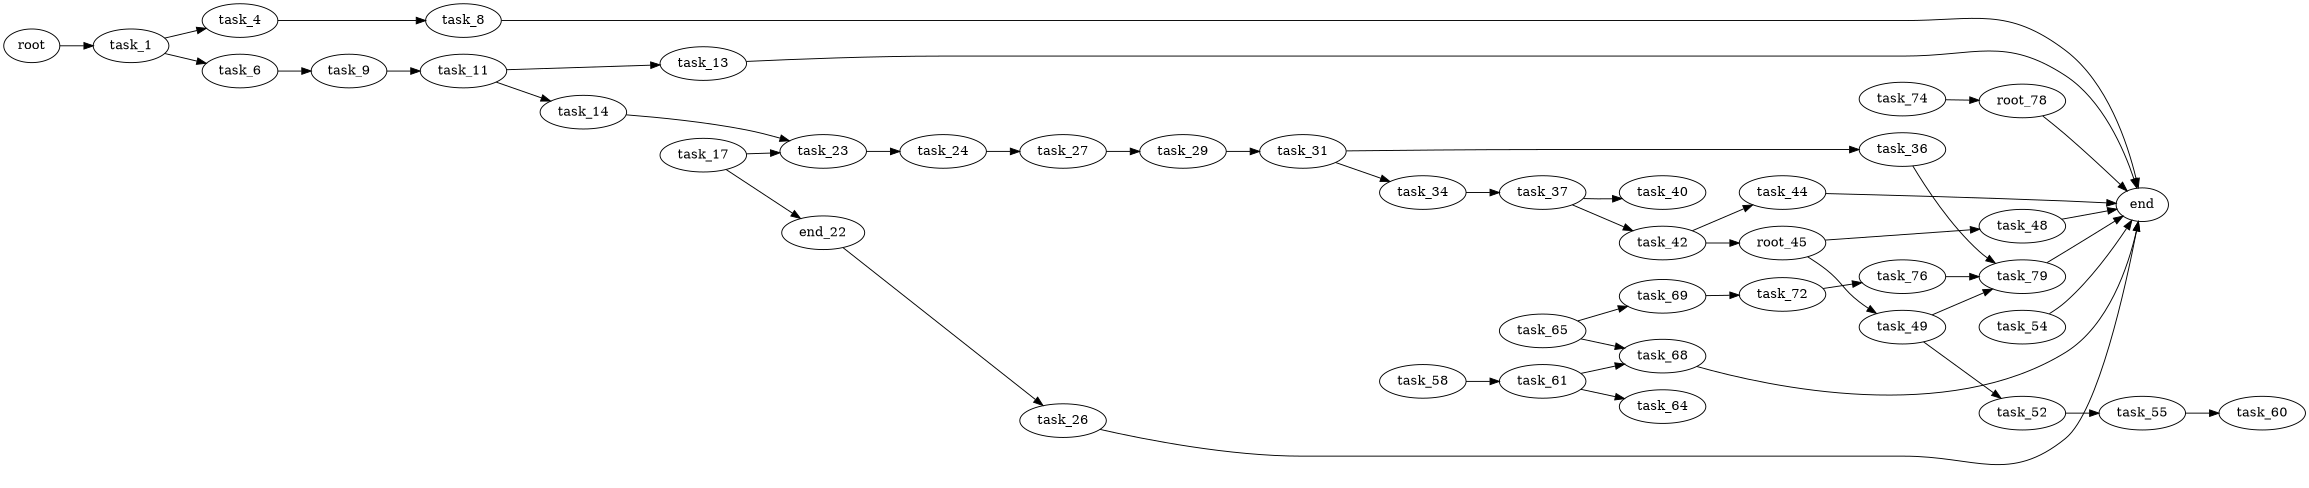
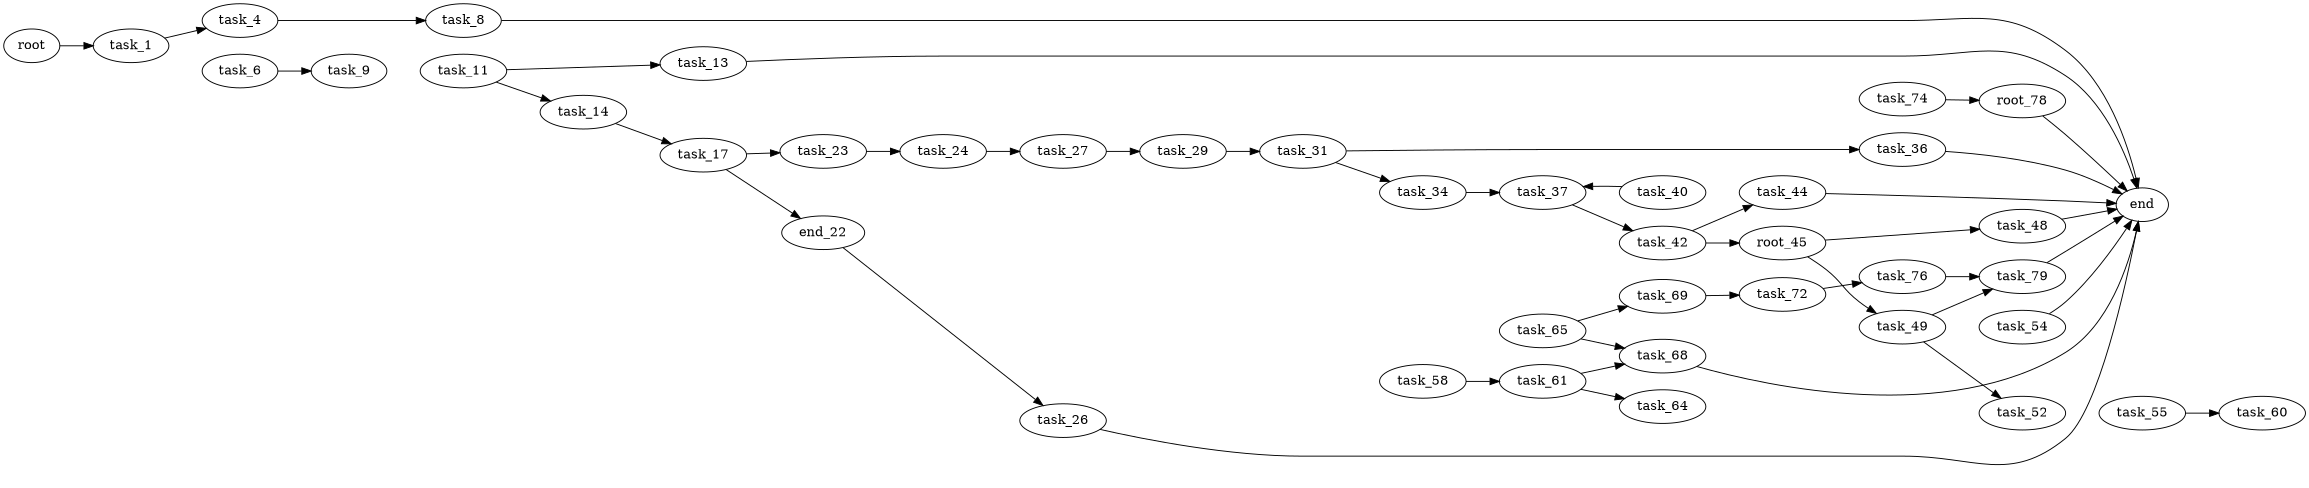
(181, 57) -> none
(399, 71) -> none
(704, 123) -> (639, 132)
(1598, 199) -> (1607, 186)
(1946, 215) -> (2031, 162)
(2077, 413) -> none
